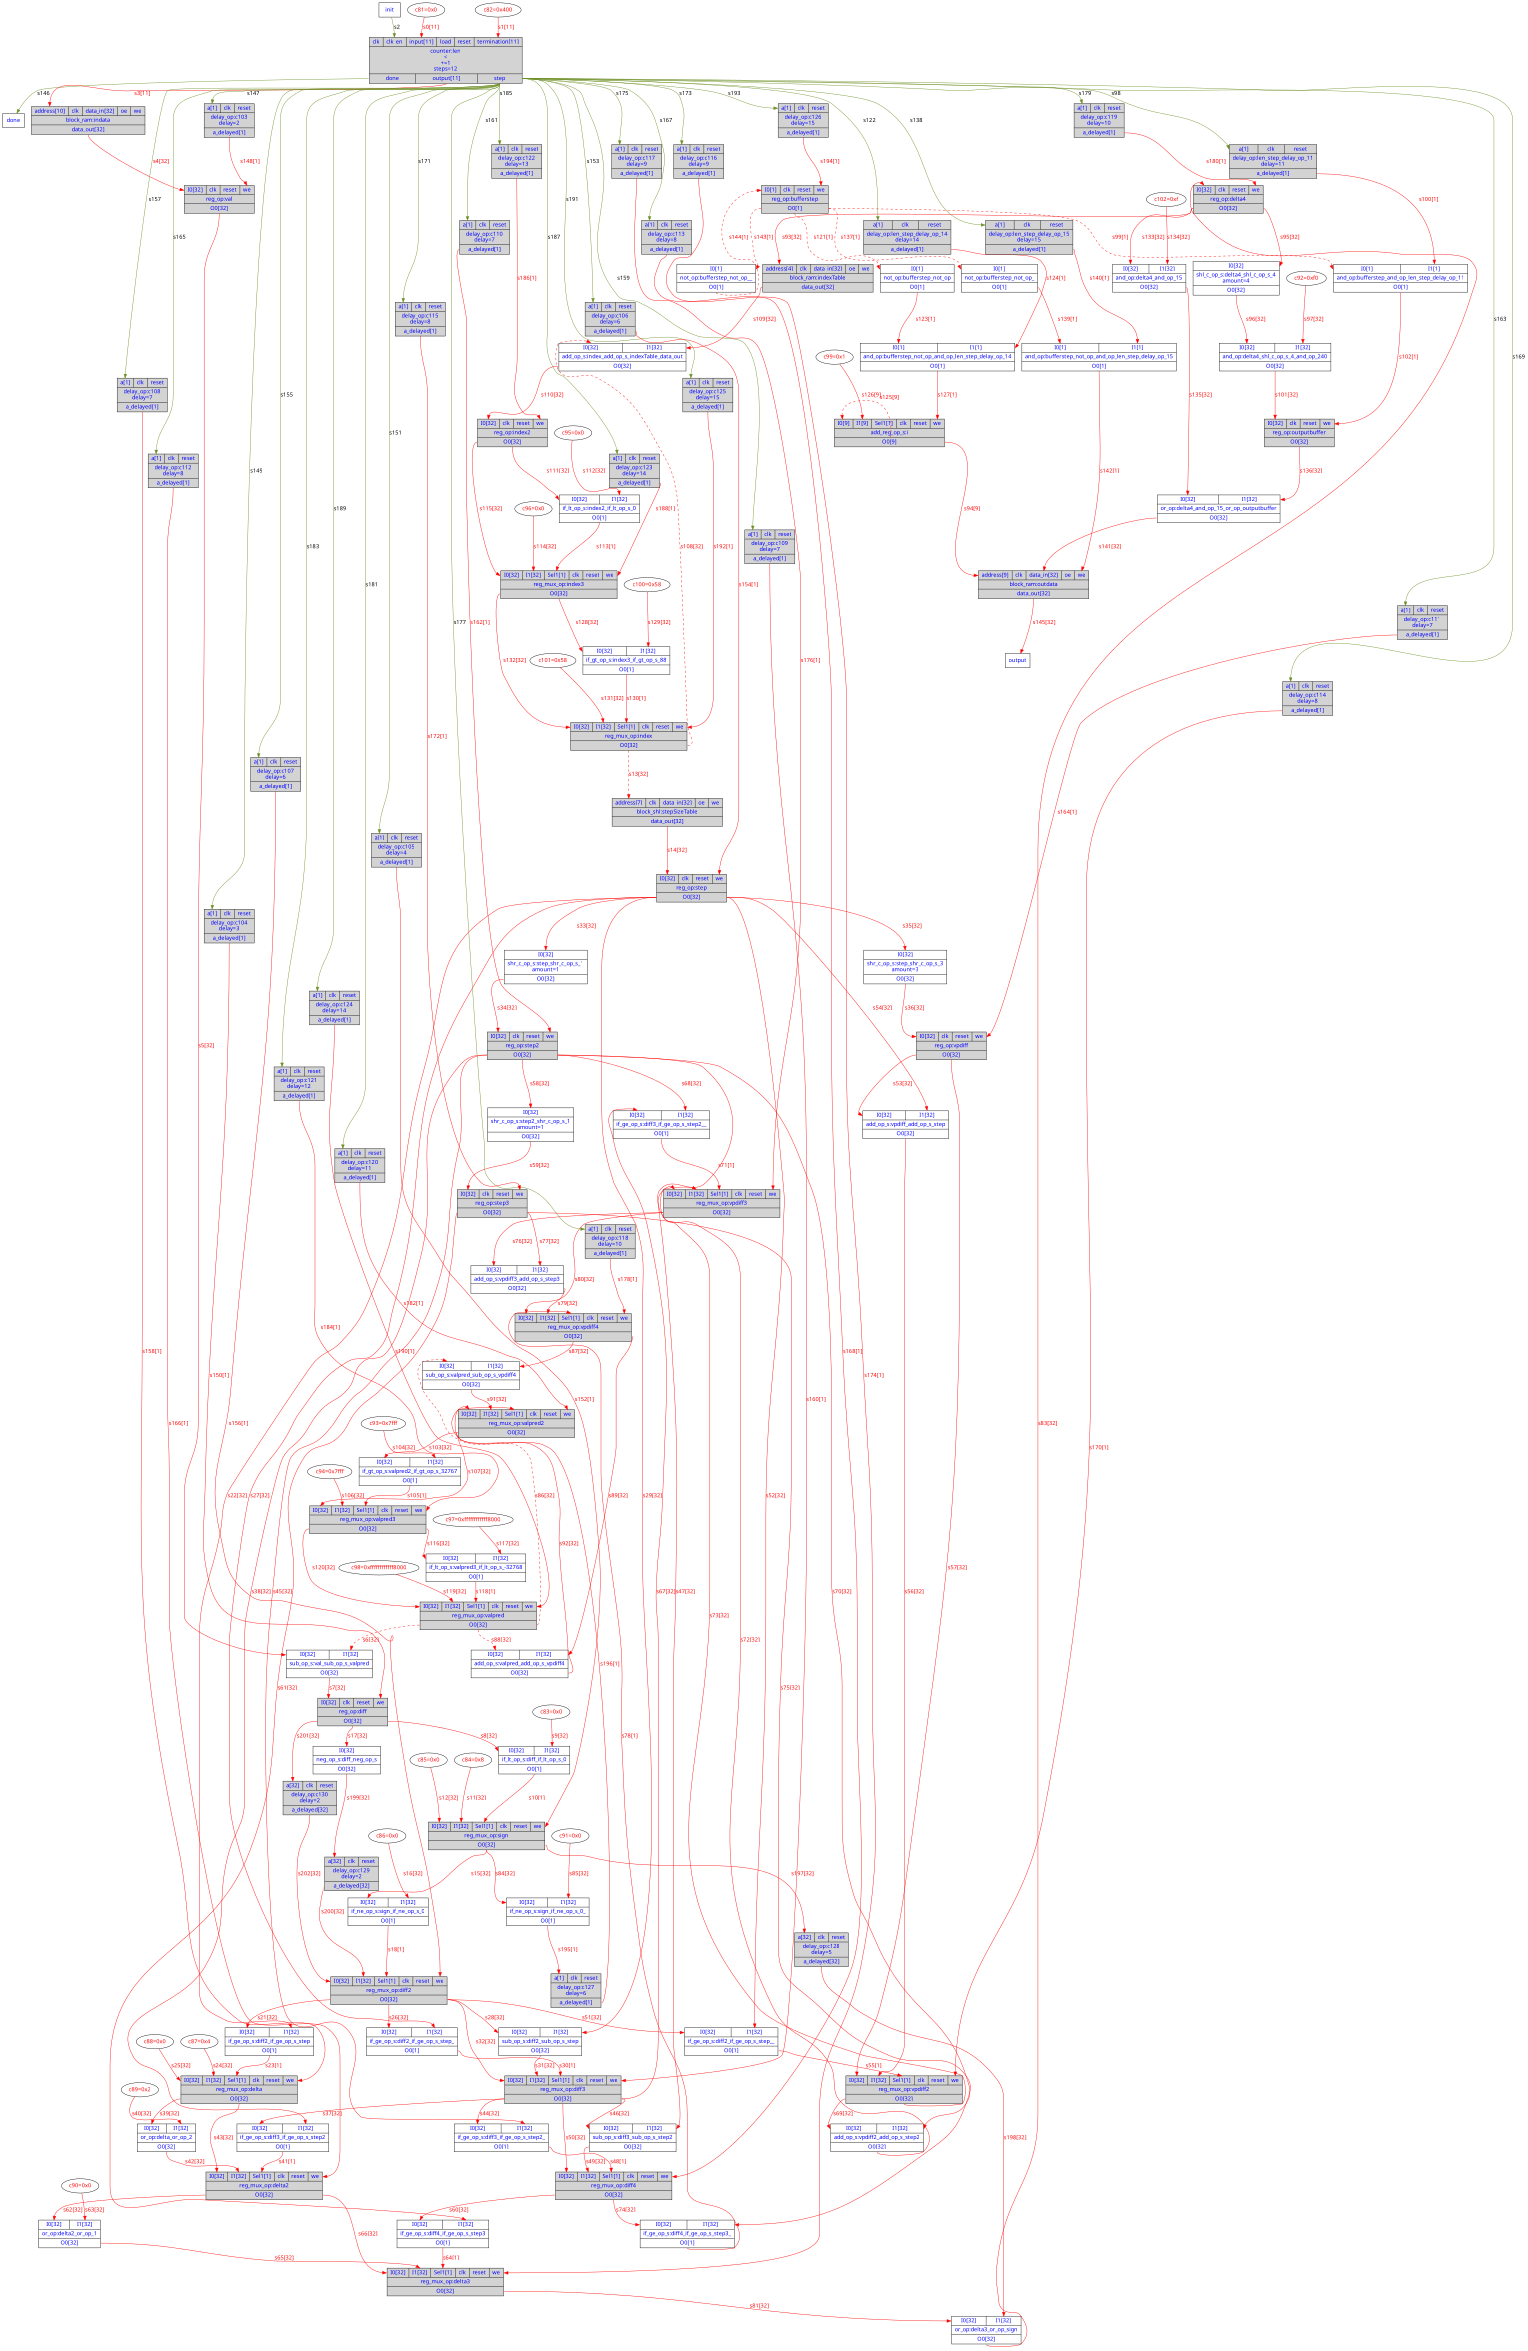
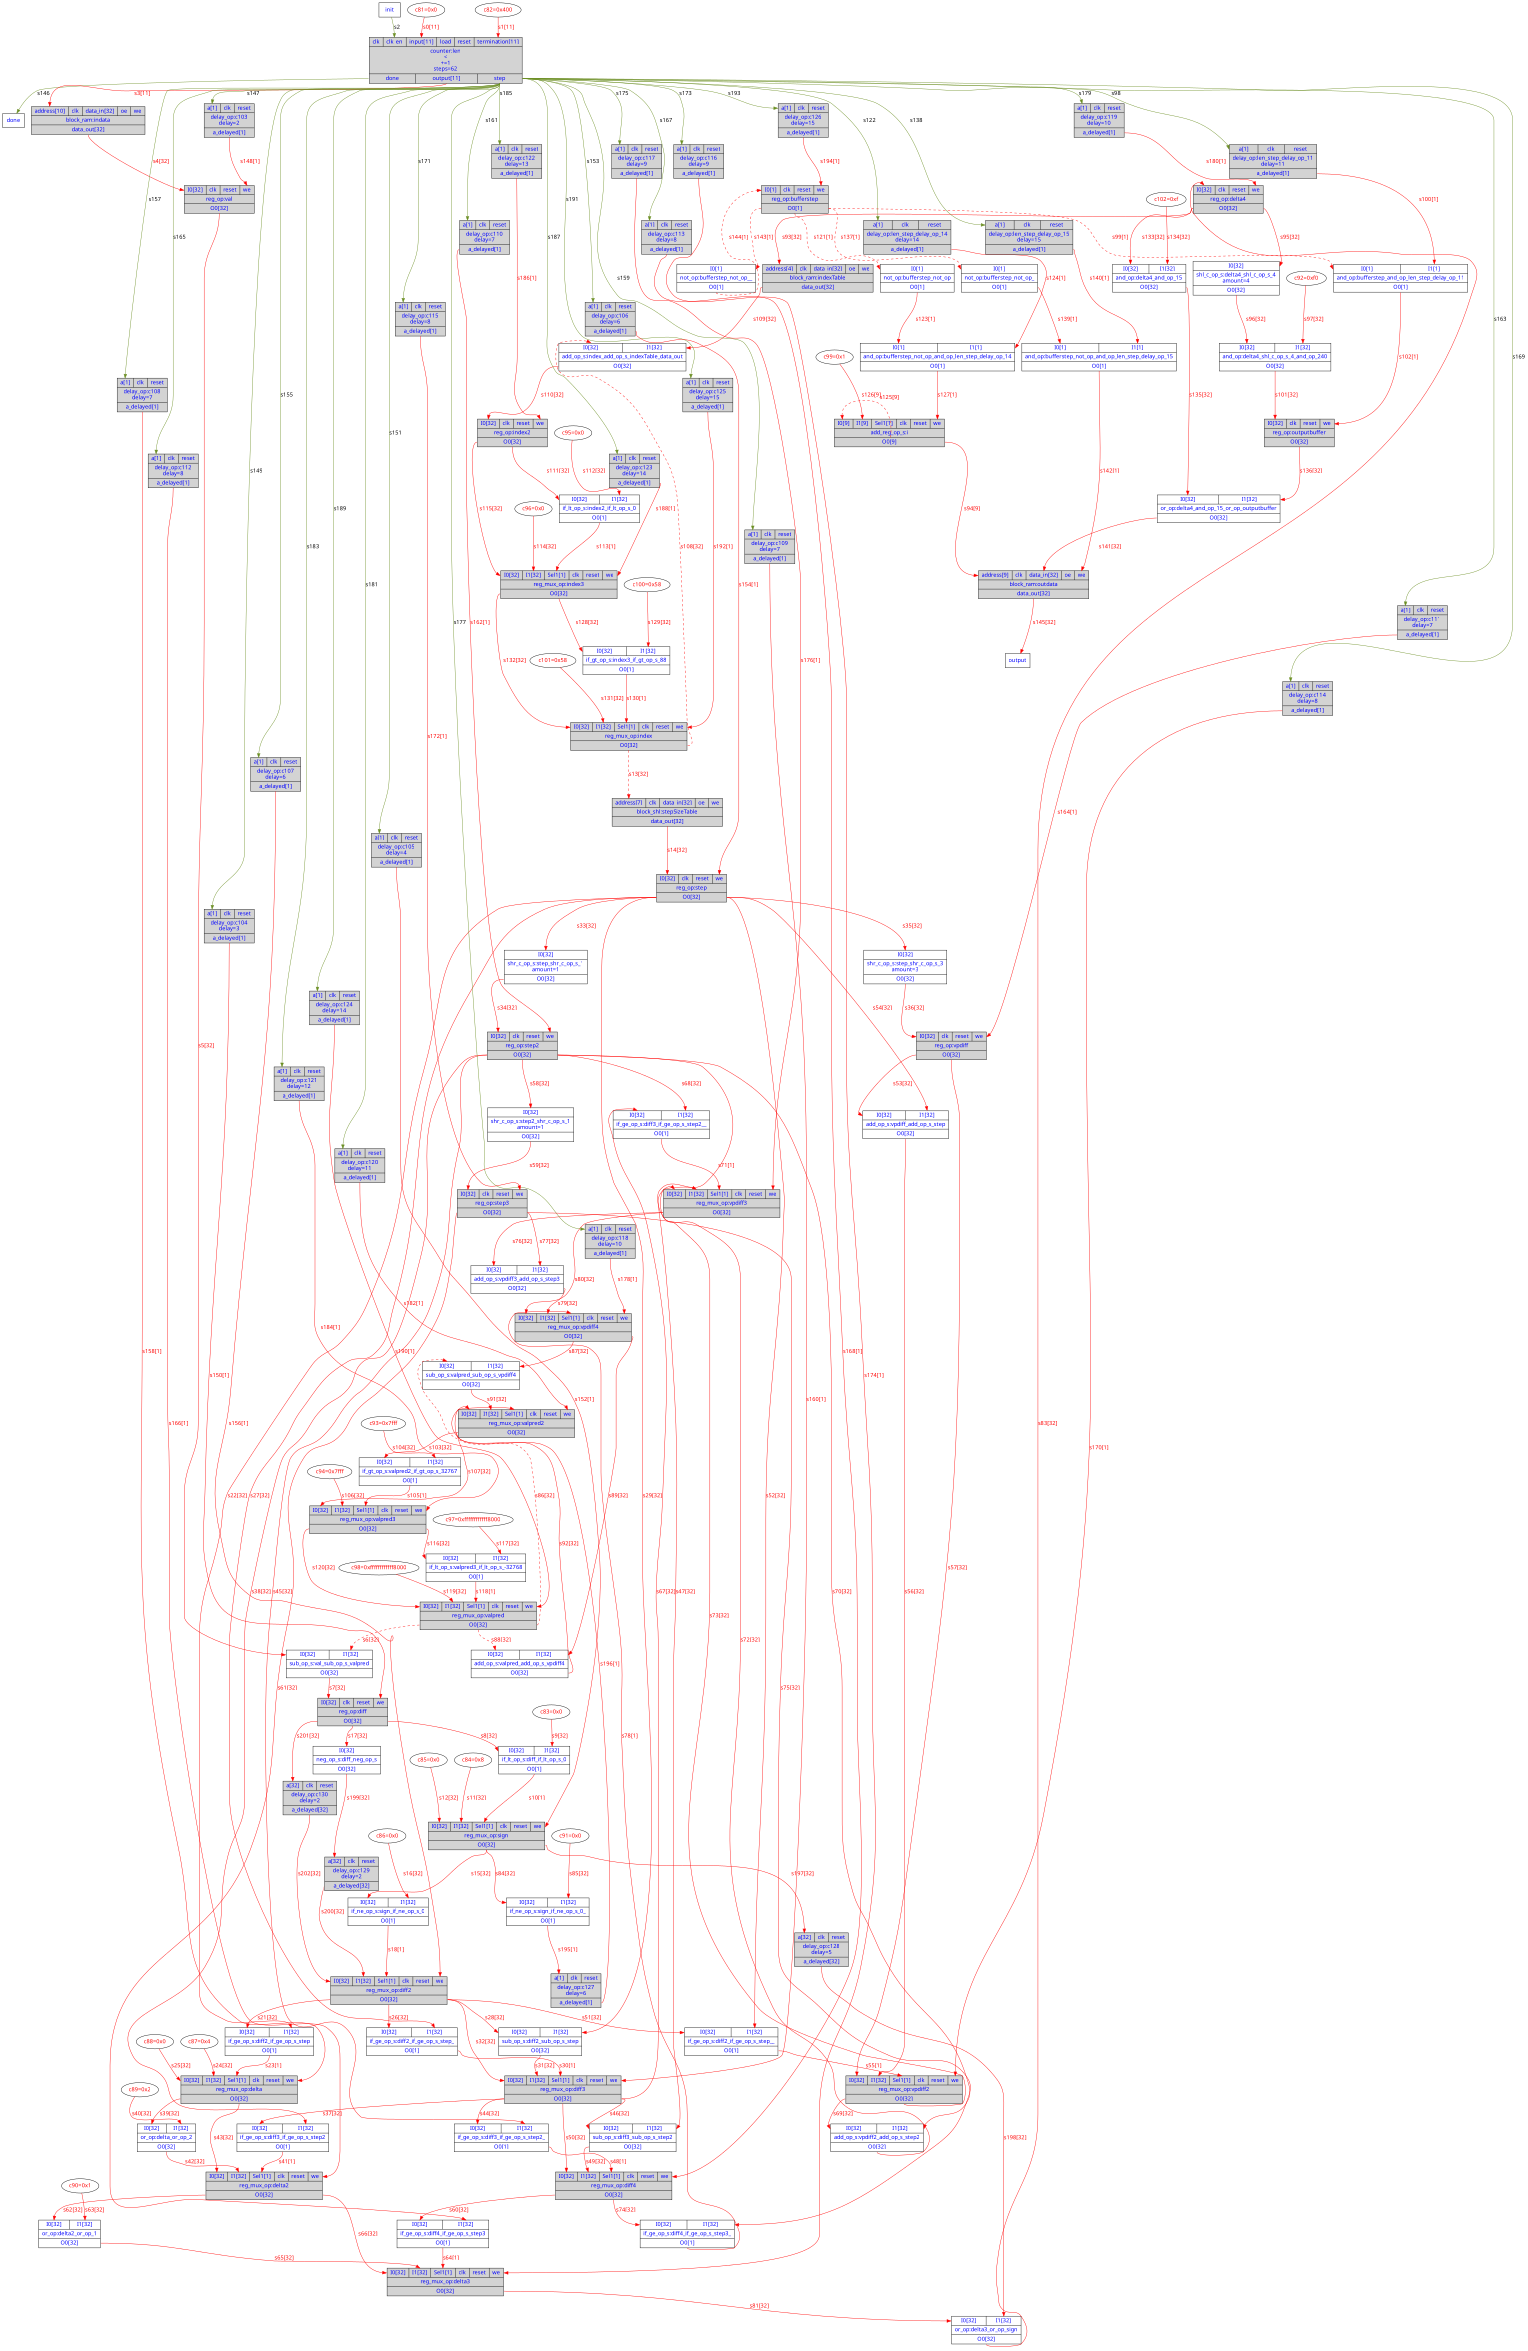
(446, 69) -> (446, 69)
(80, 2186) -> (80, 2186)
